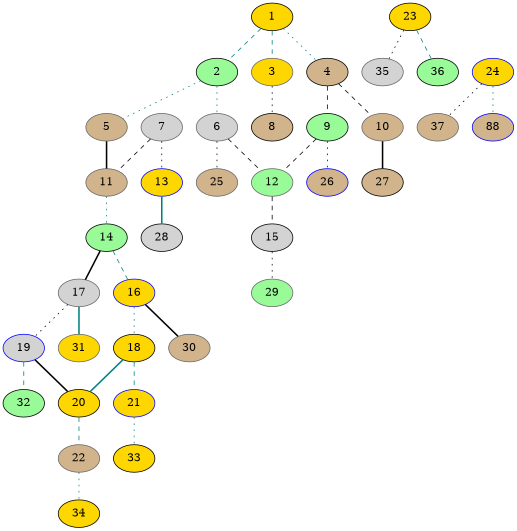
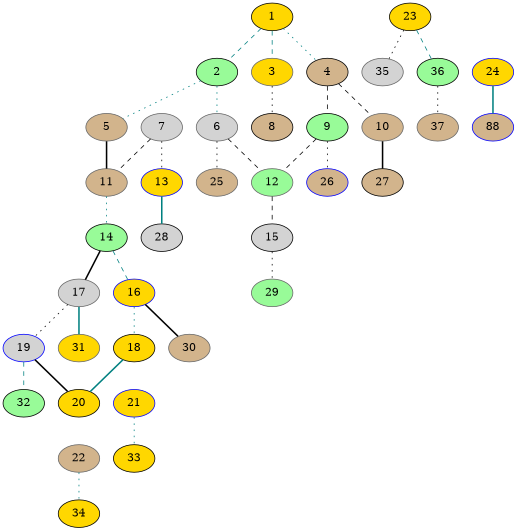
(465, 100) -> (438, 100)
(493, 100) -> (493, 100)
(134, 376) -> none
(79, 431) -> none
